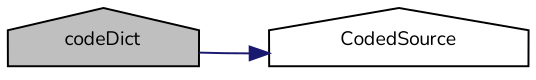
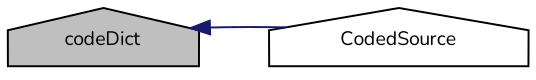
(224, 53) -> (248, 27)
